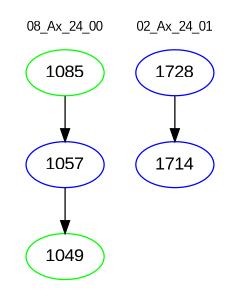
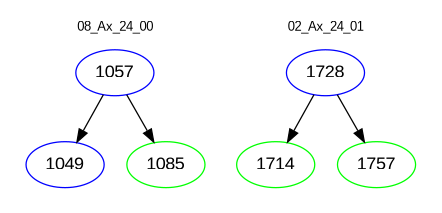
(65, 112) -> (137, 113)
(175, 165) -> (276, 165)
none -> (377, 165)
(65, 257) -> (65, 165)
